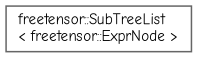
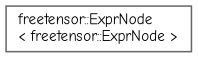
(99, 29) -> (99, 29)
